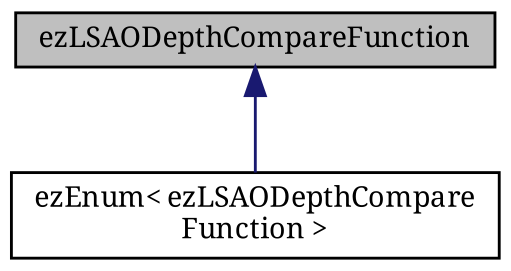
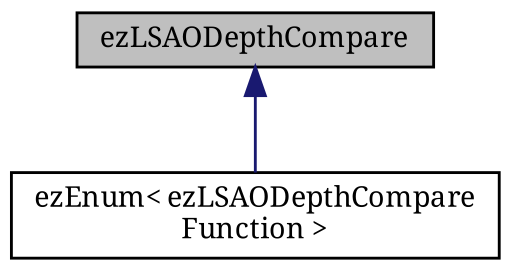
(255, 40) -> (255, 40)
